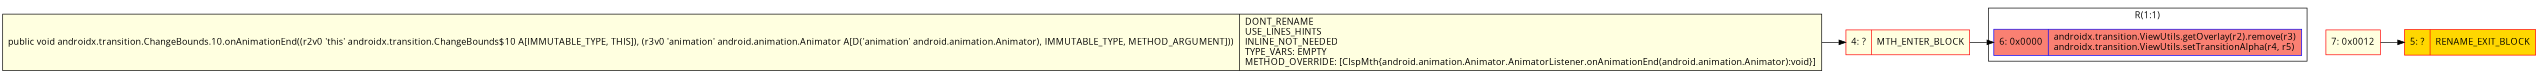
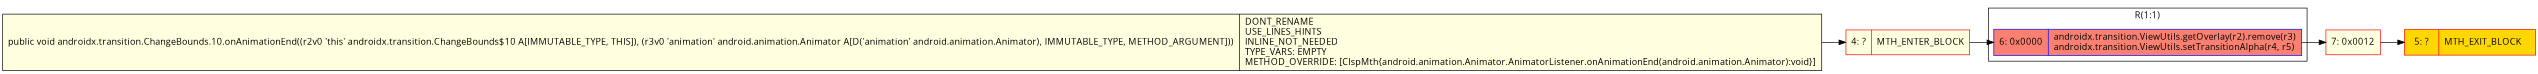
none -> (2311, 42)
(2483, 42) -> (2483, 42)
